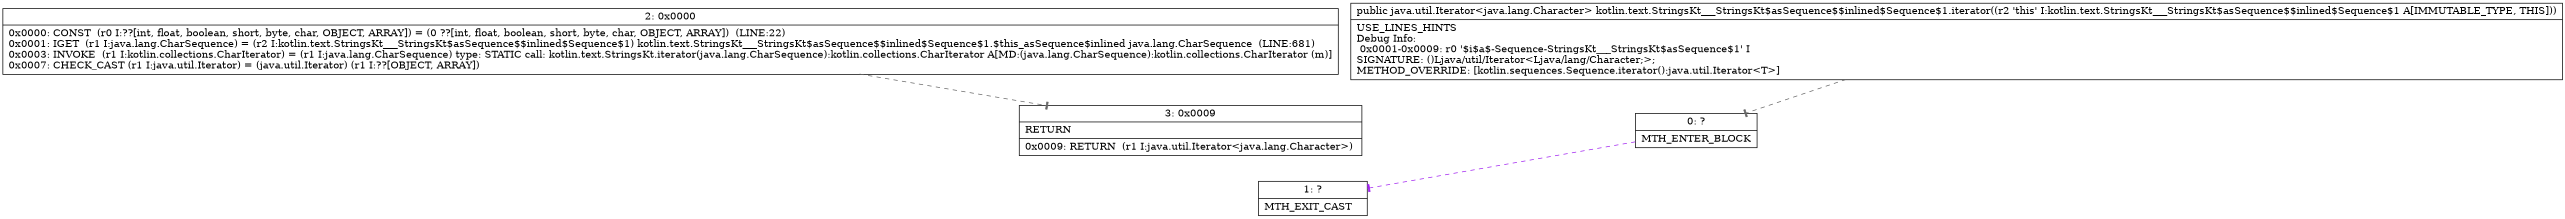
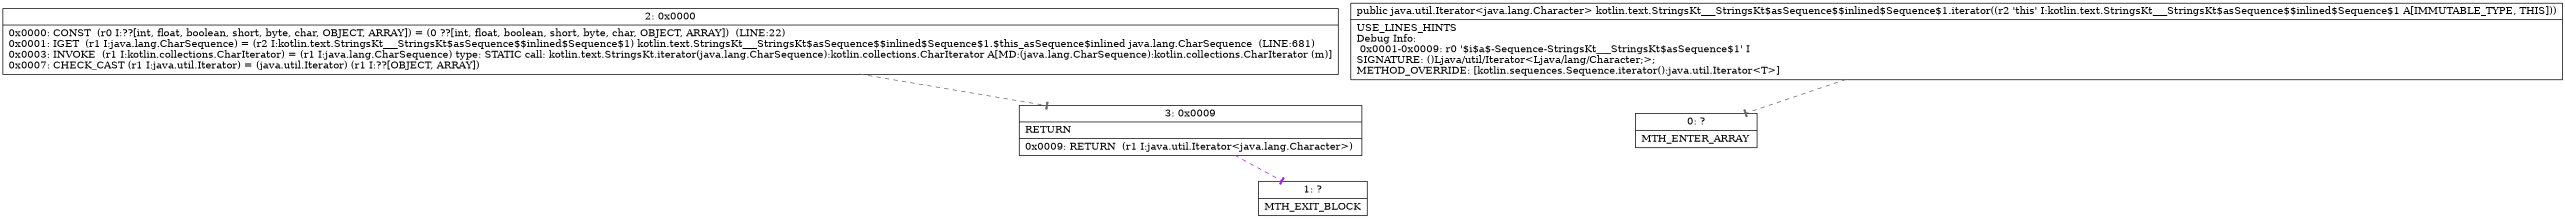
(1696, 139) -> (1695, 139)
(1503, 165) -> (1257, 167)
(1308, 207) -> (1313, 207)
